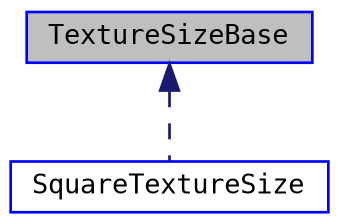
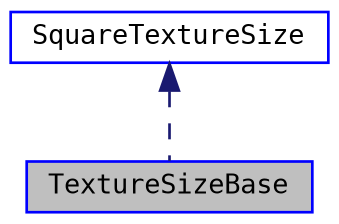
(170, 126) -> (170, 126)
